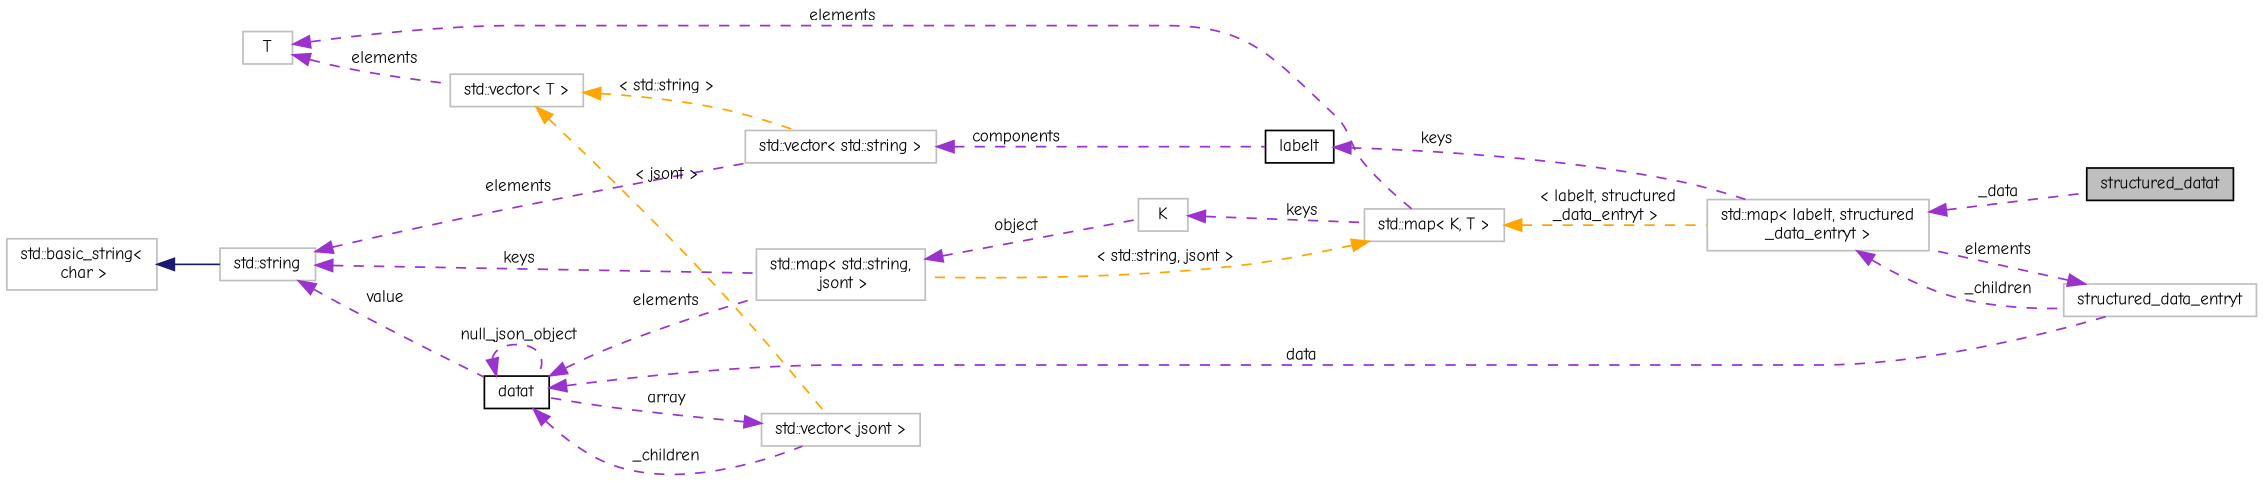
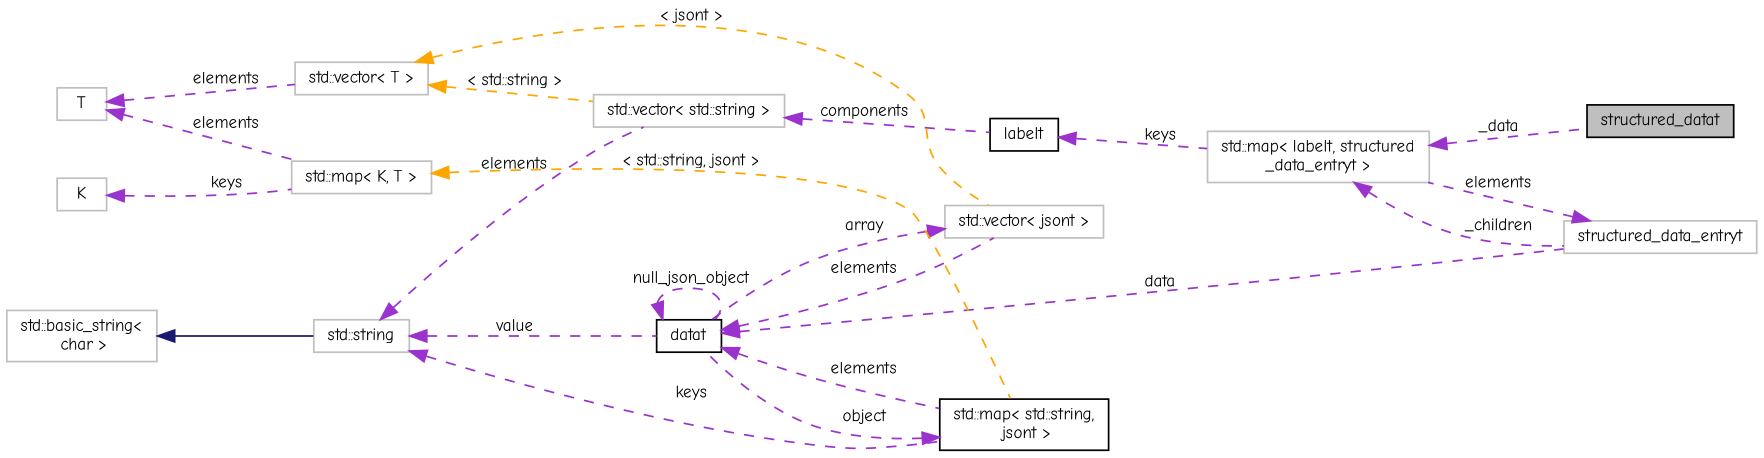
(1614, 225) -> none
(1040, 238) -> (804, 422)
(841, 275) -> (1024, 425)
(664, 456) -> (862, 269)
